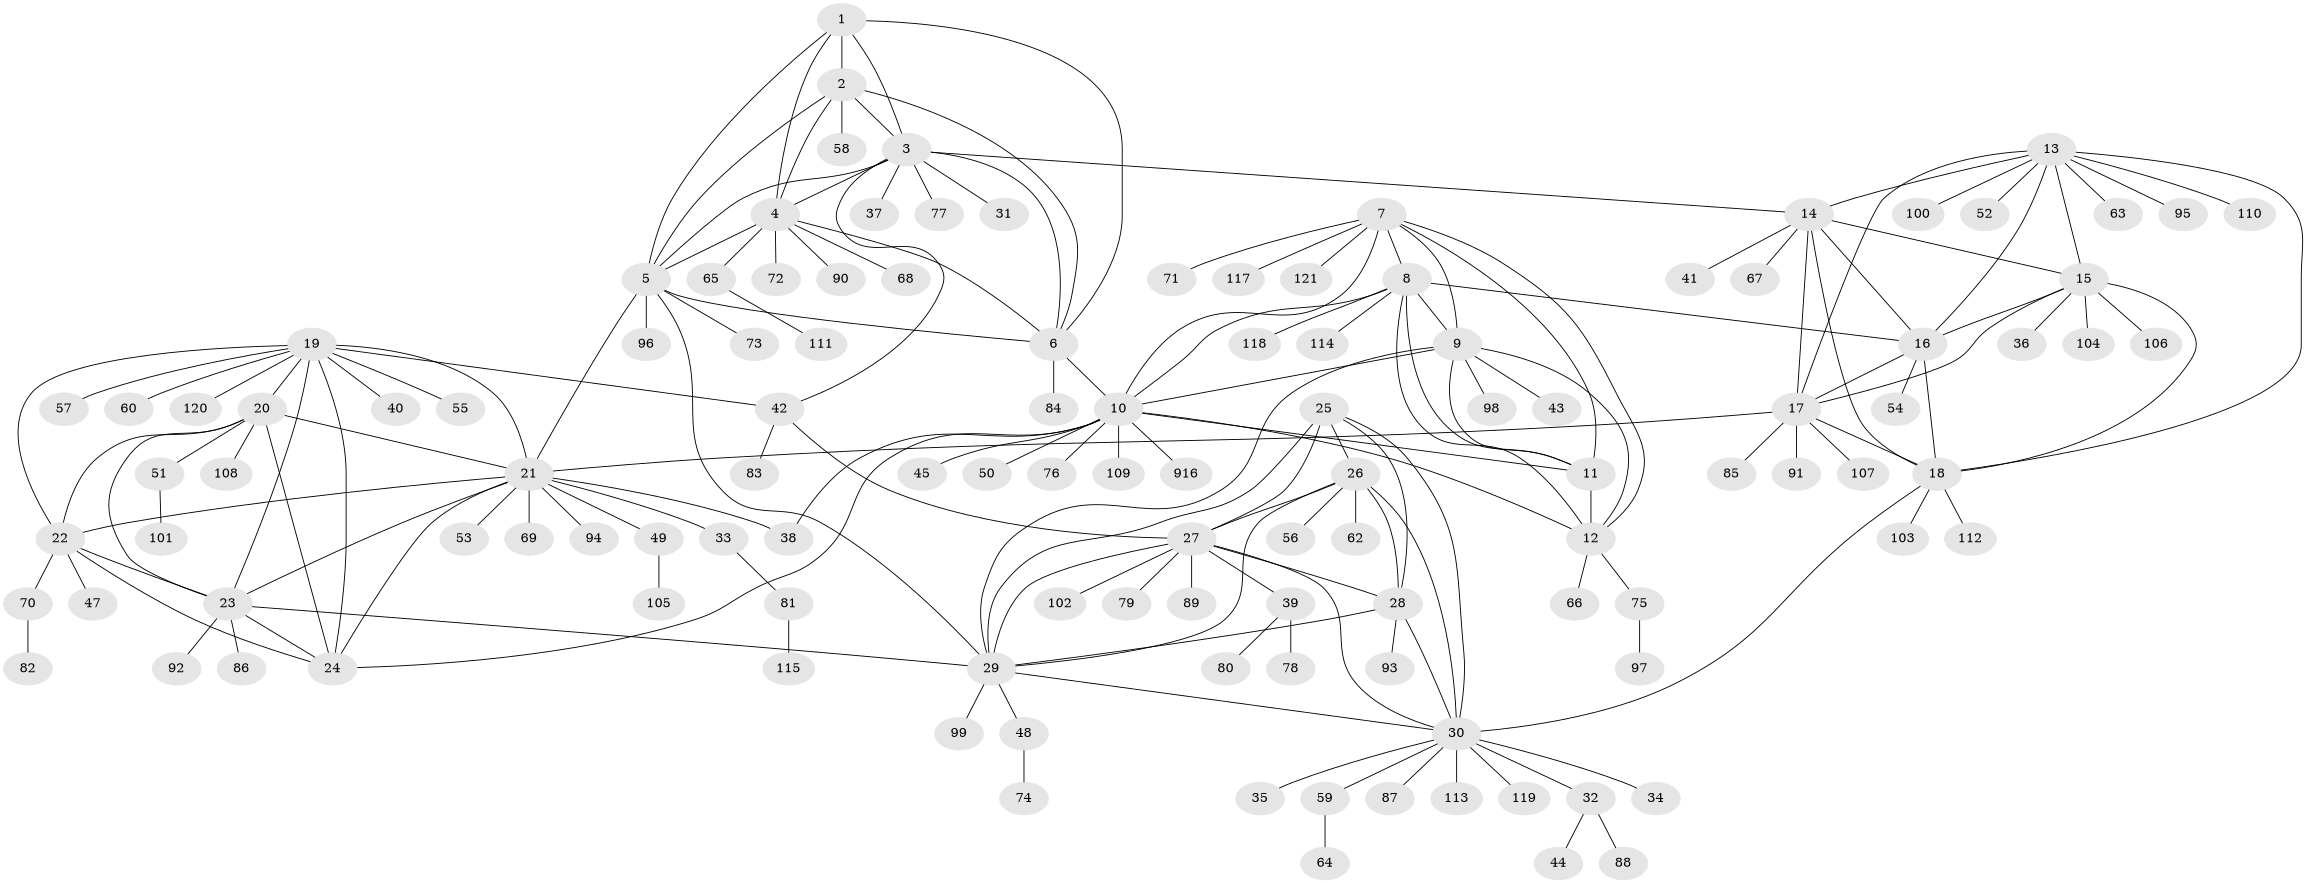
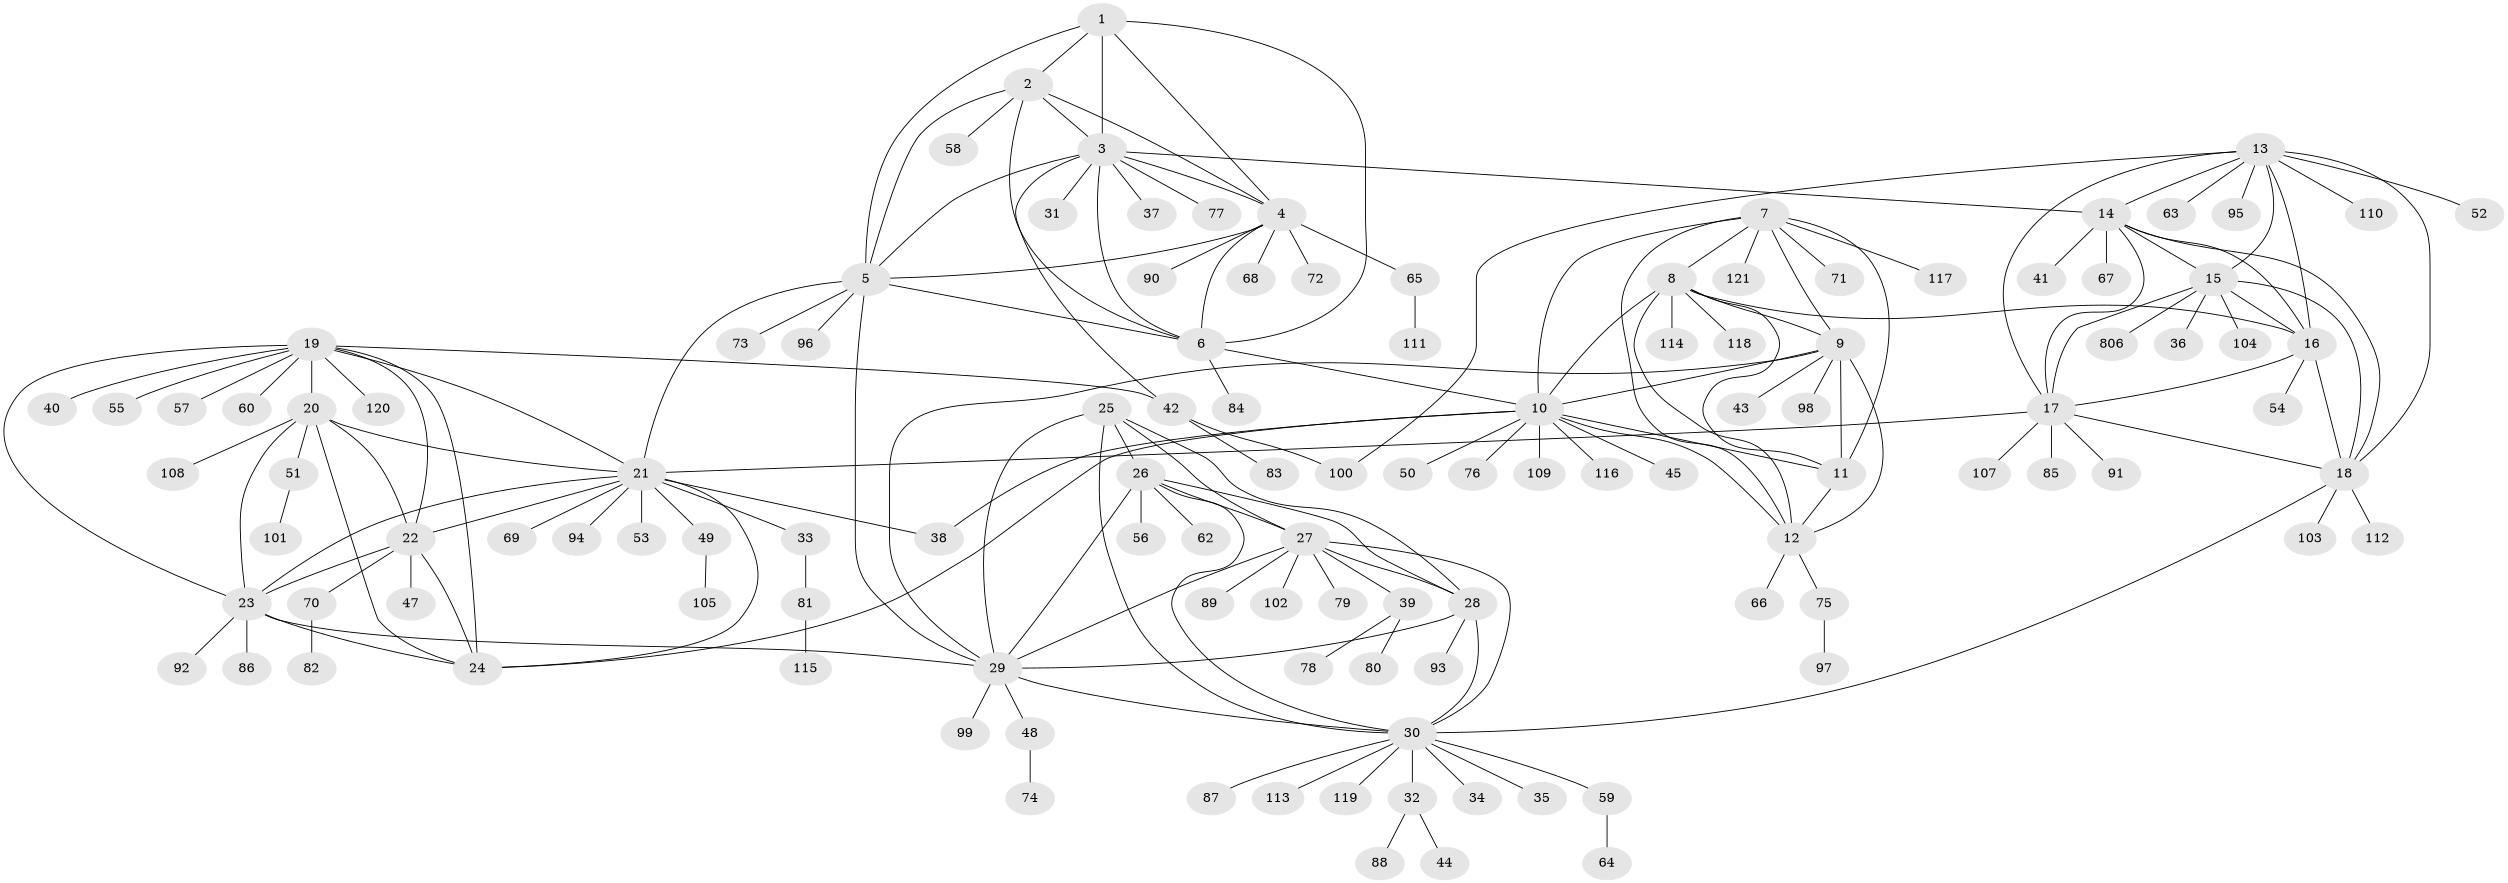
(2156, 344) -> (2112, 344)
(1186, 474) -> (1607, 474)
(968, 515) -> (1256, 442)
